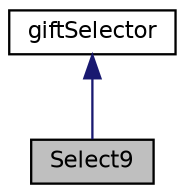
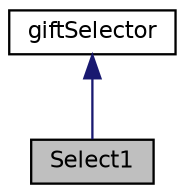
(92, 162) -> (92, 162)
